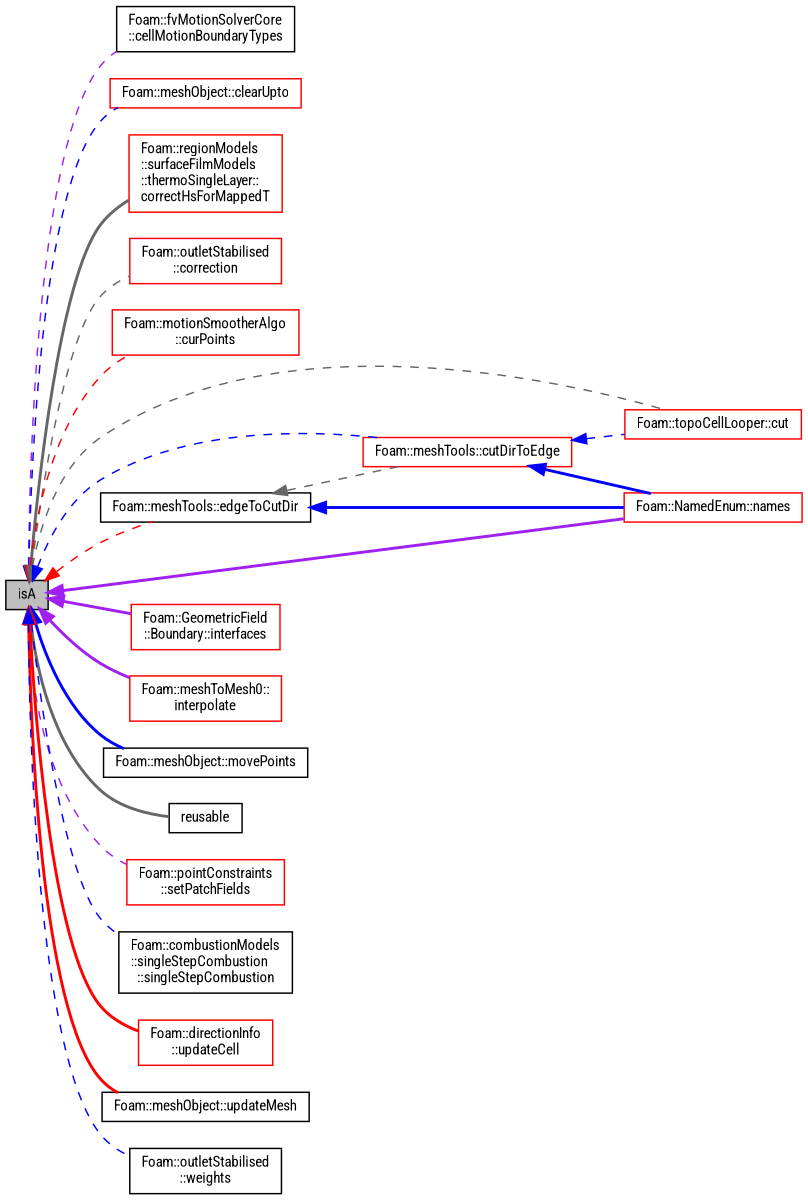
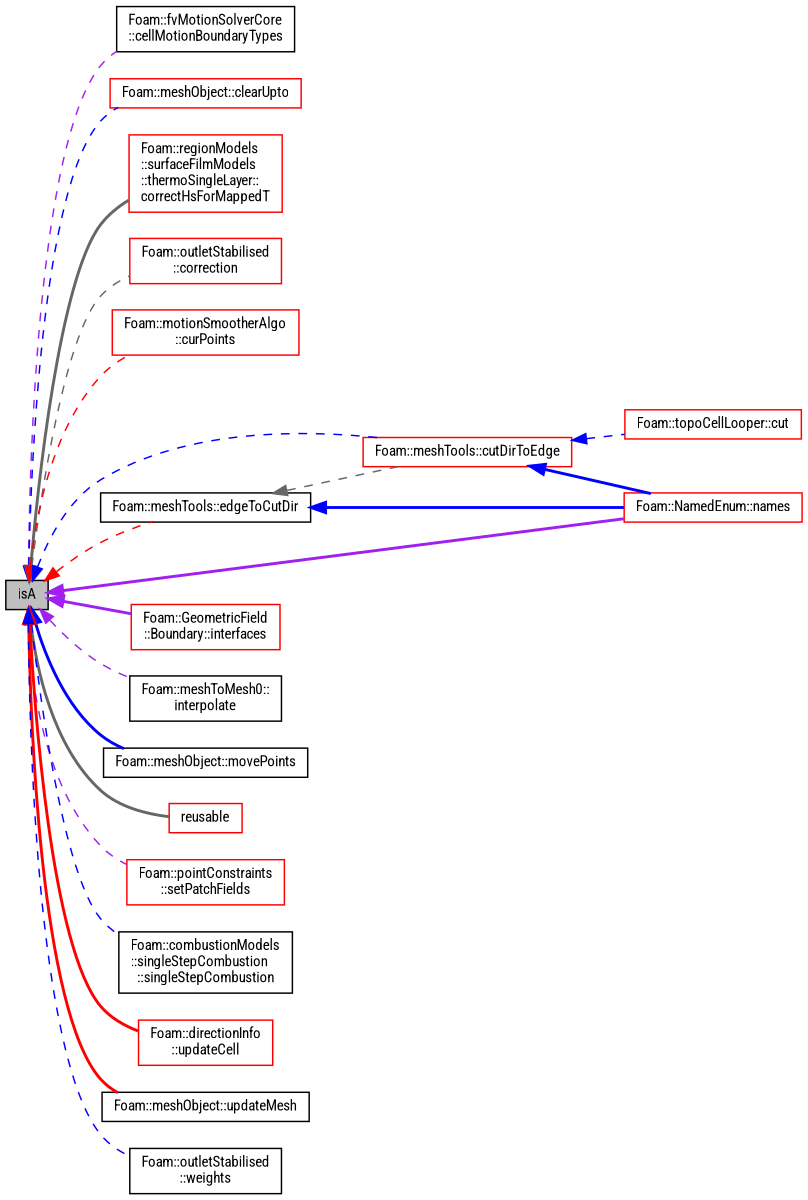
(305, 371) -> none
(86, 654) -> (86, 654)
(206, 699) -> (206, 699)
(206, 818) -> (206, 818)
